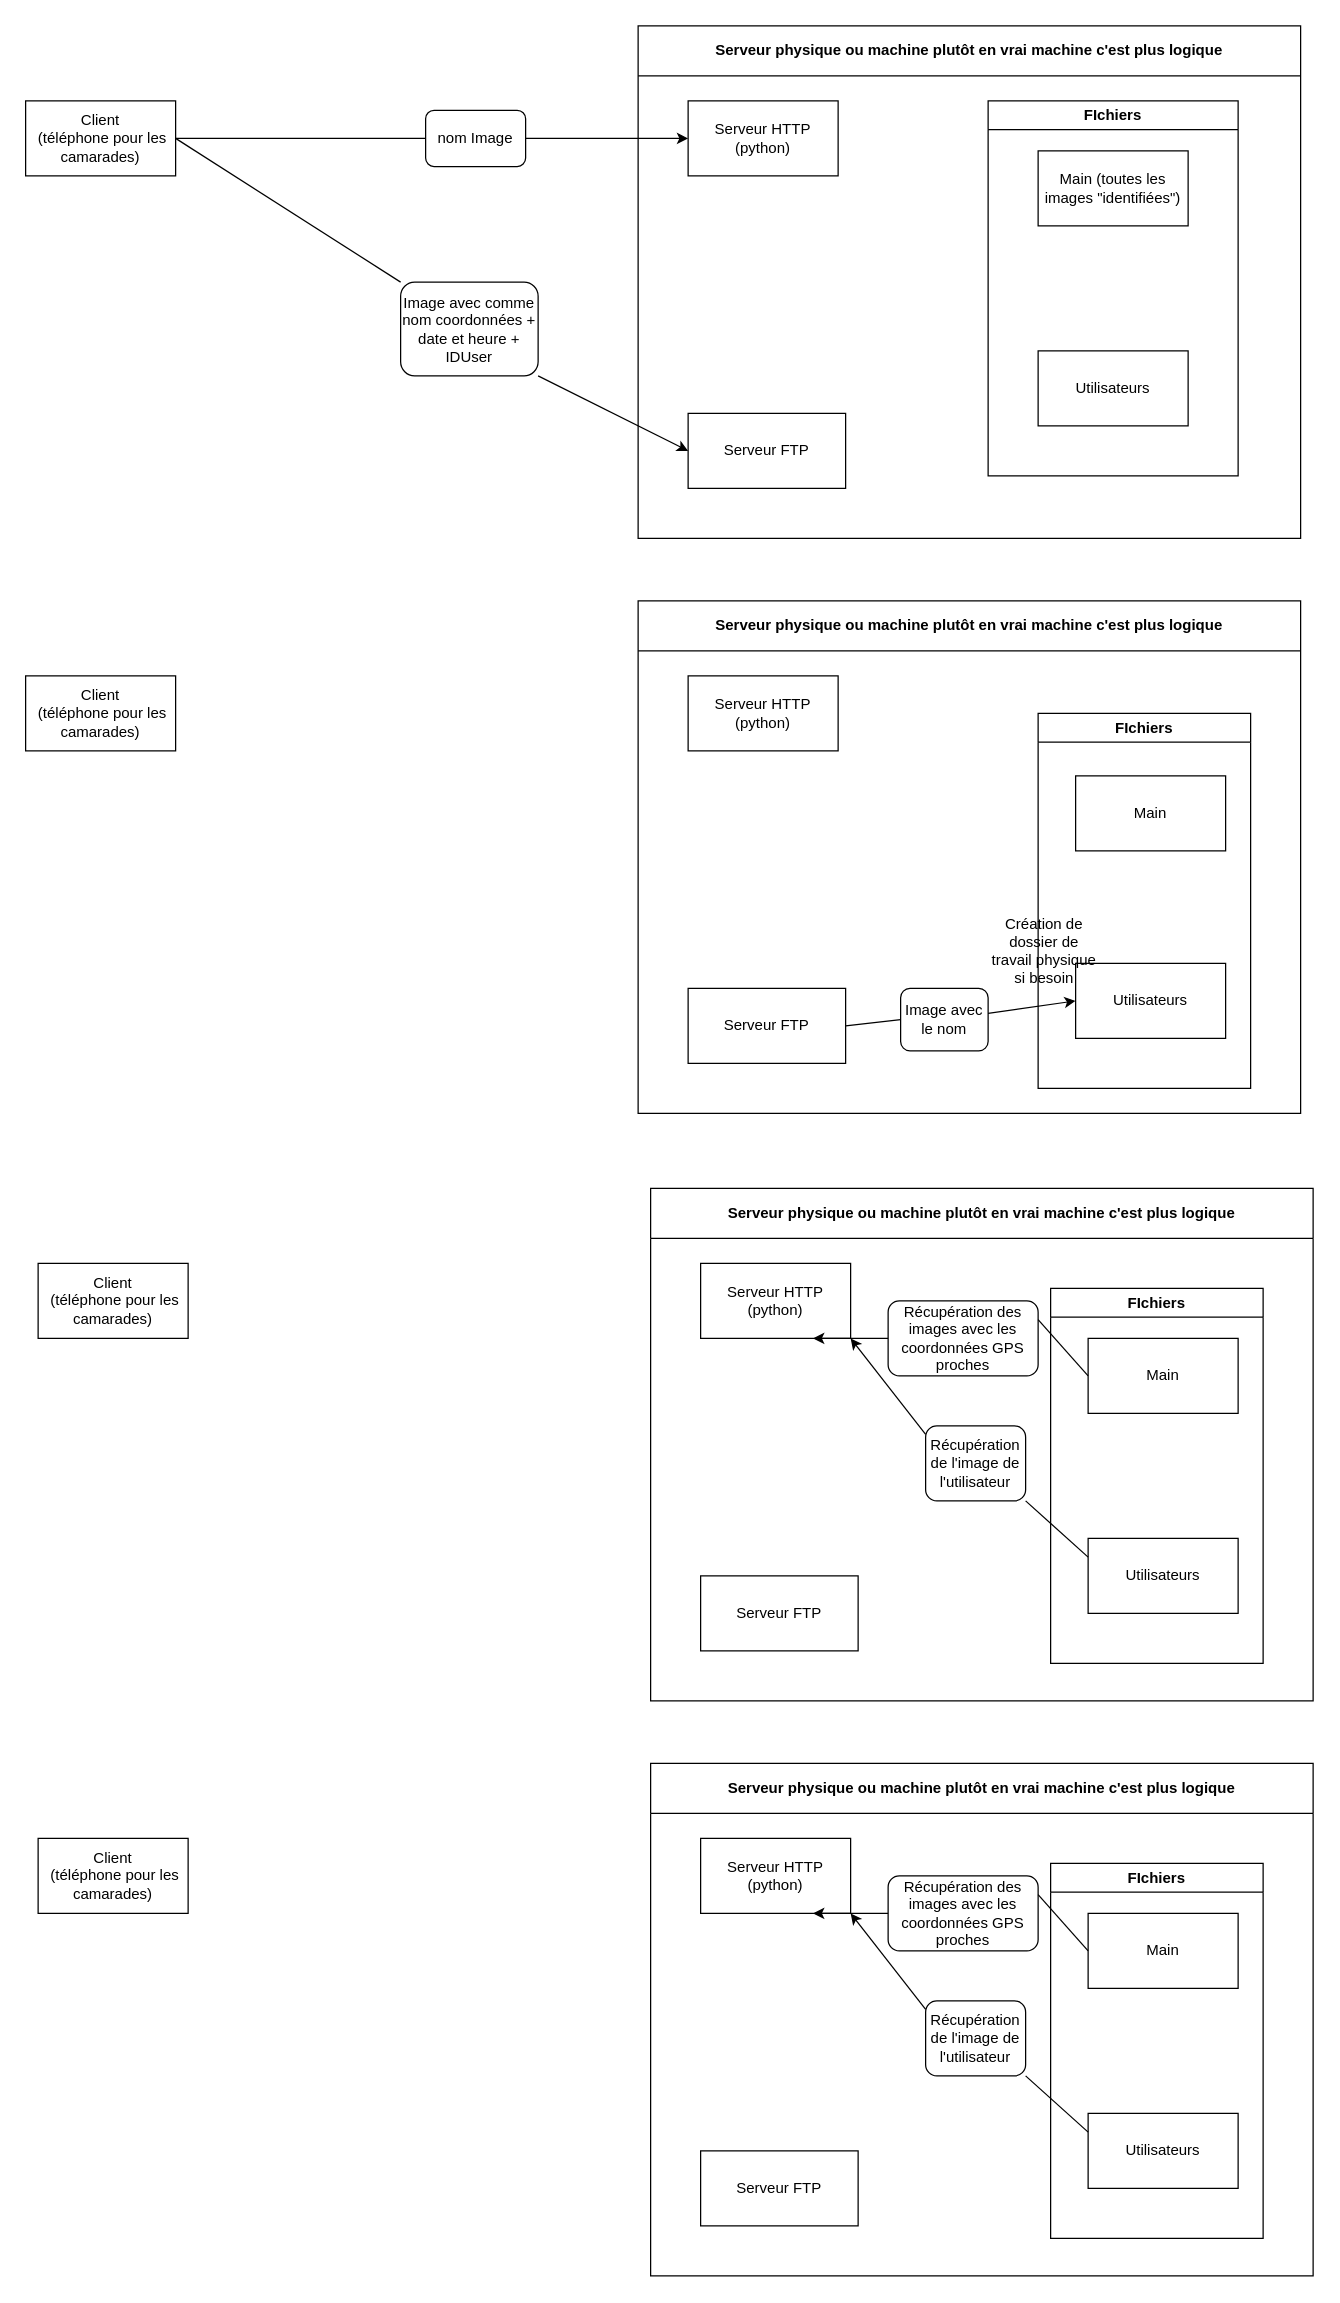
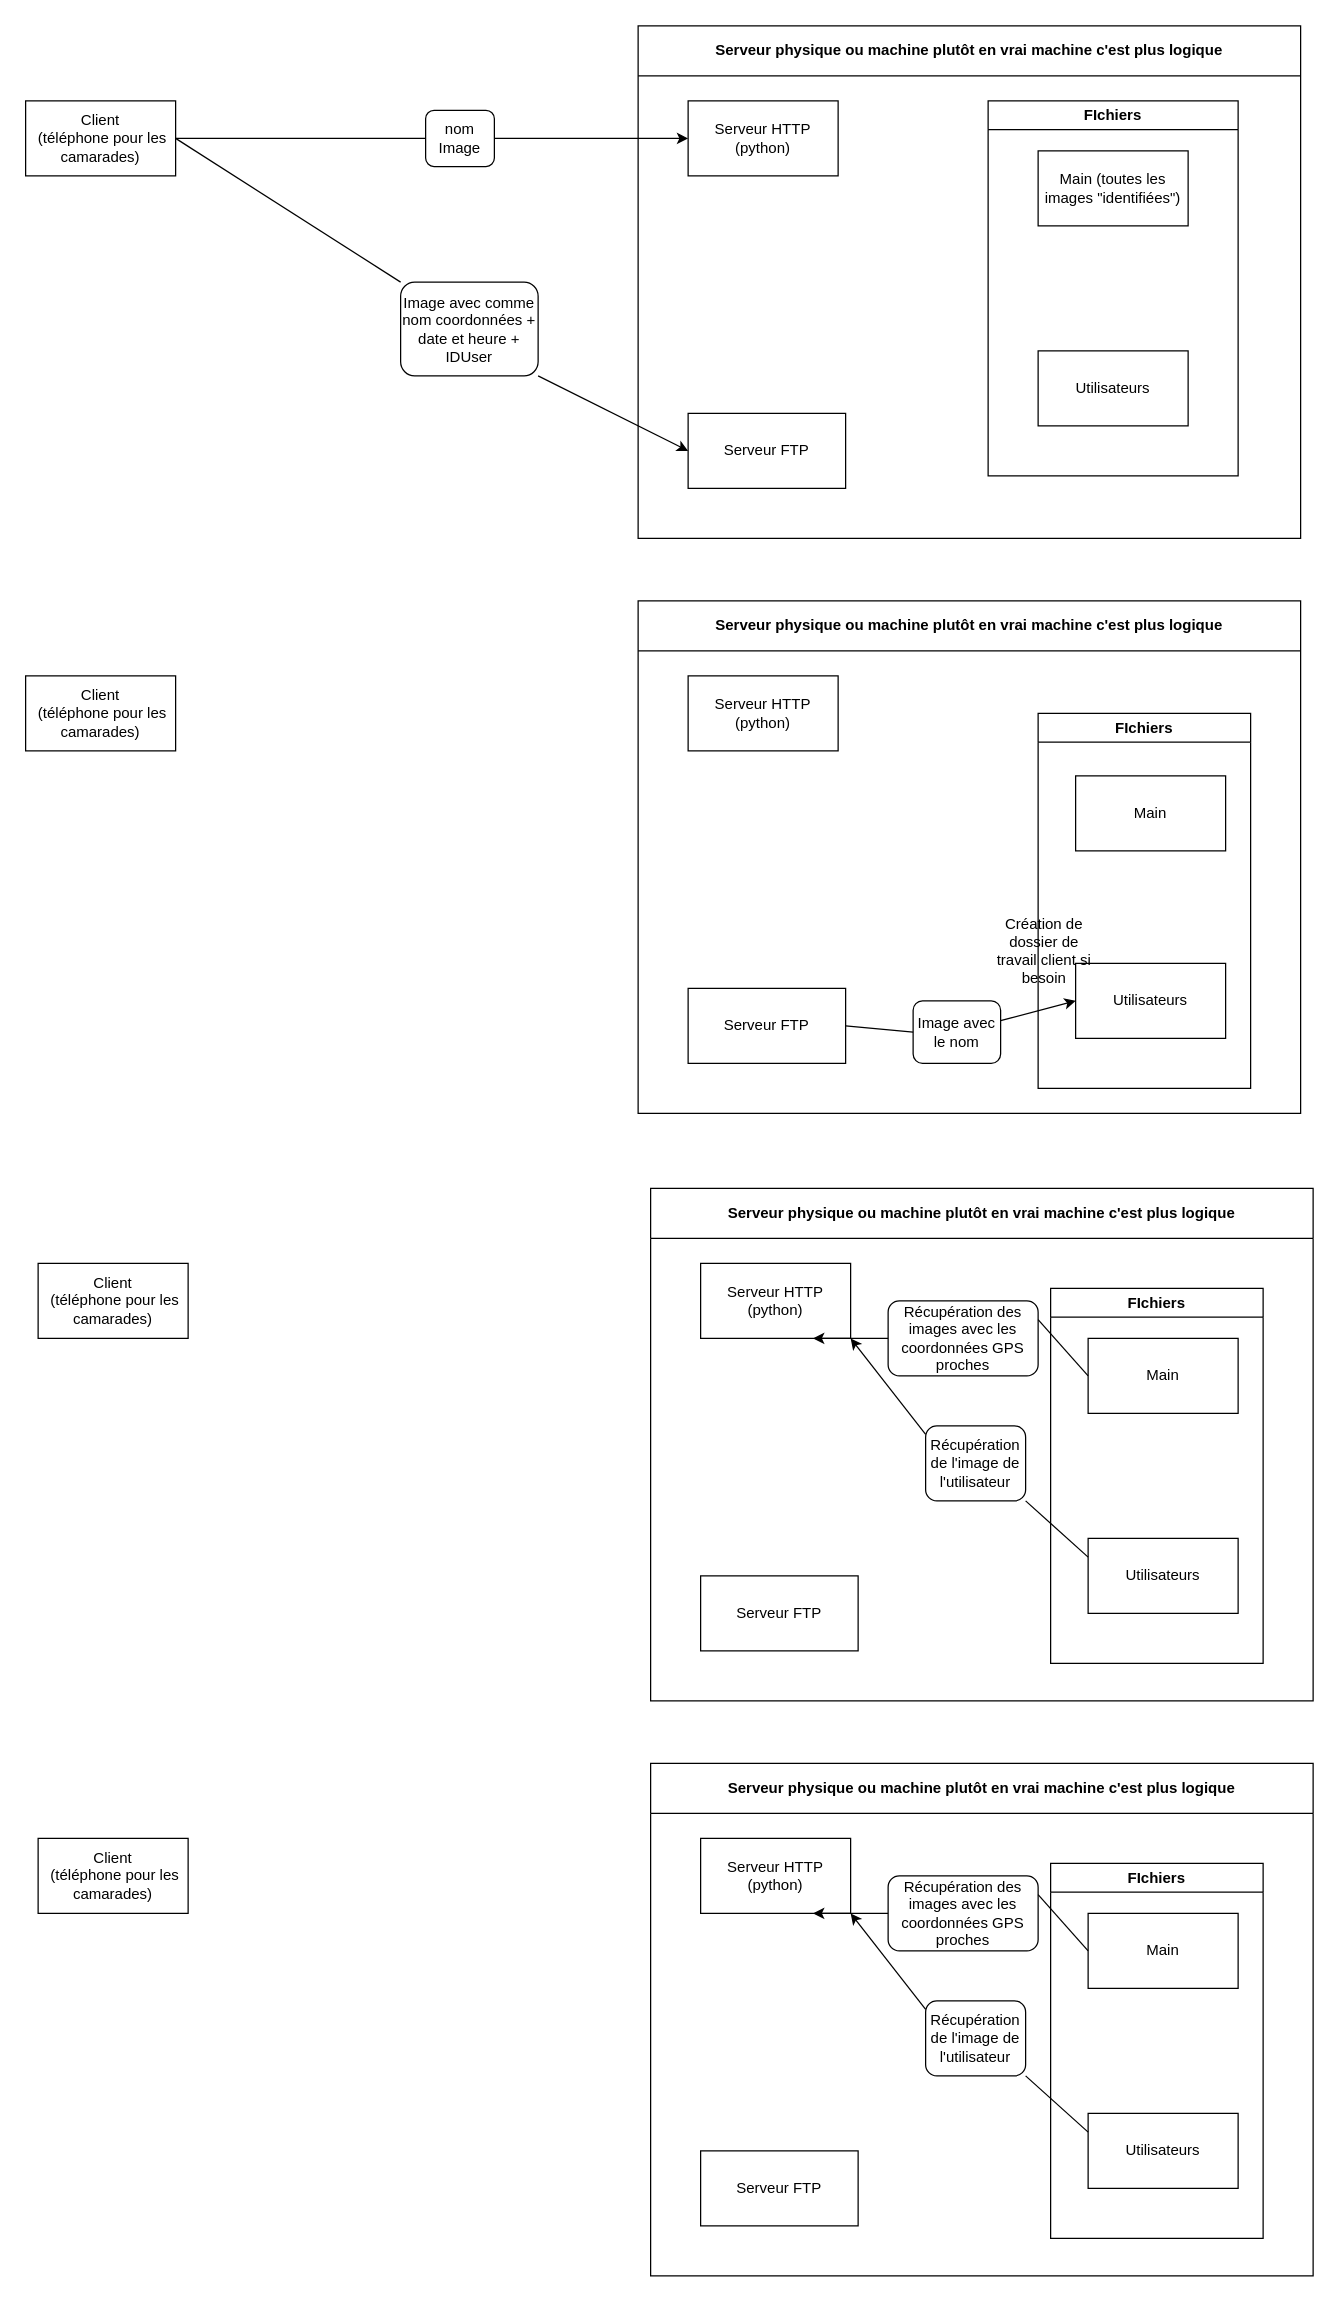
(476, 138) -> (460, 138)
(1044, 951) -> (1044, 951)
(944, 1019) -> (957, 1032)
